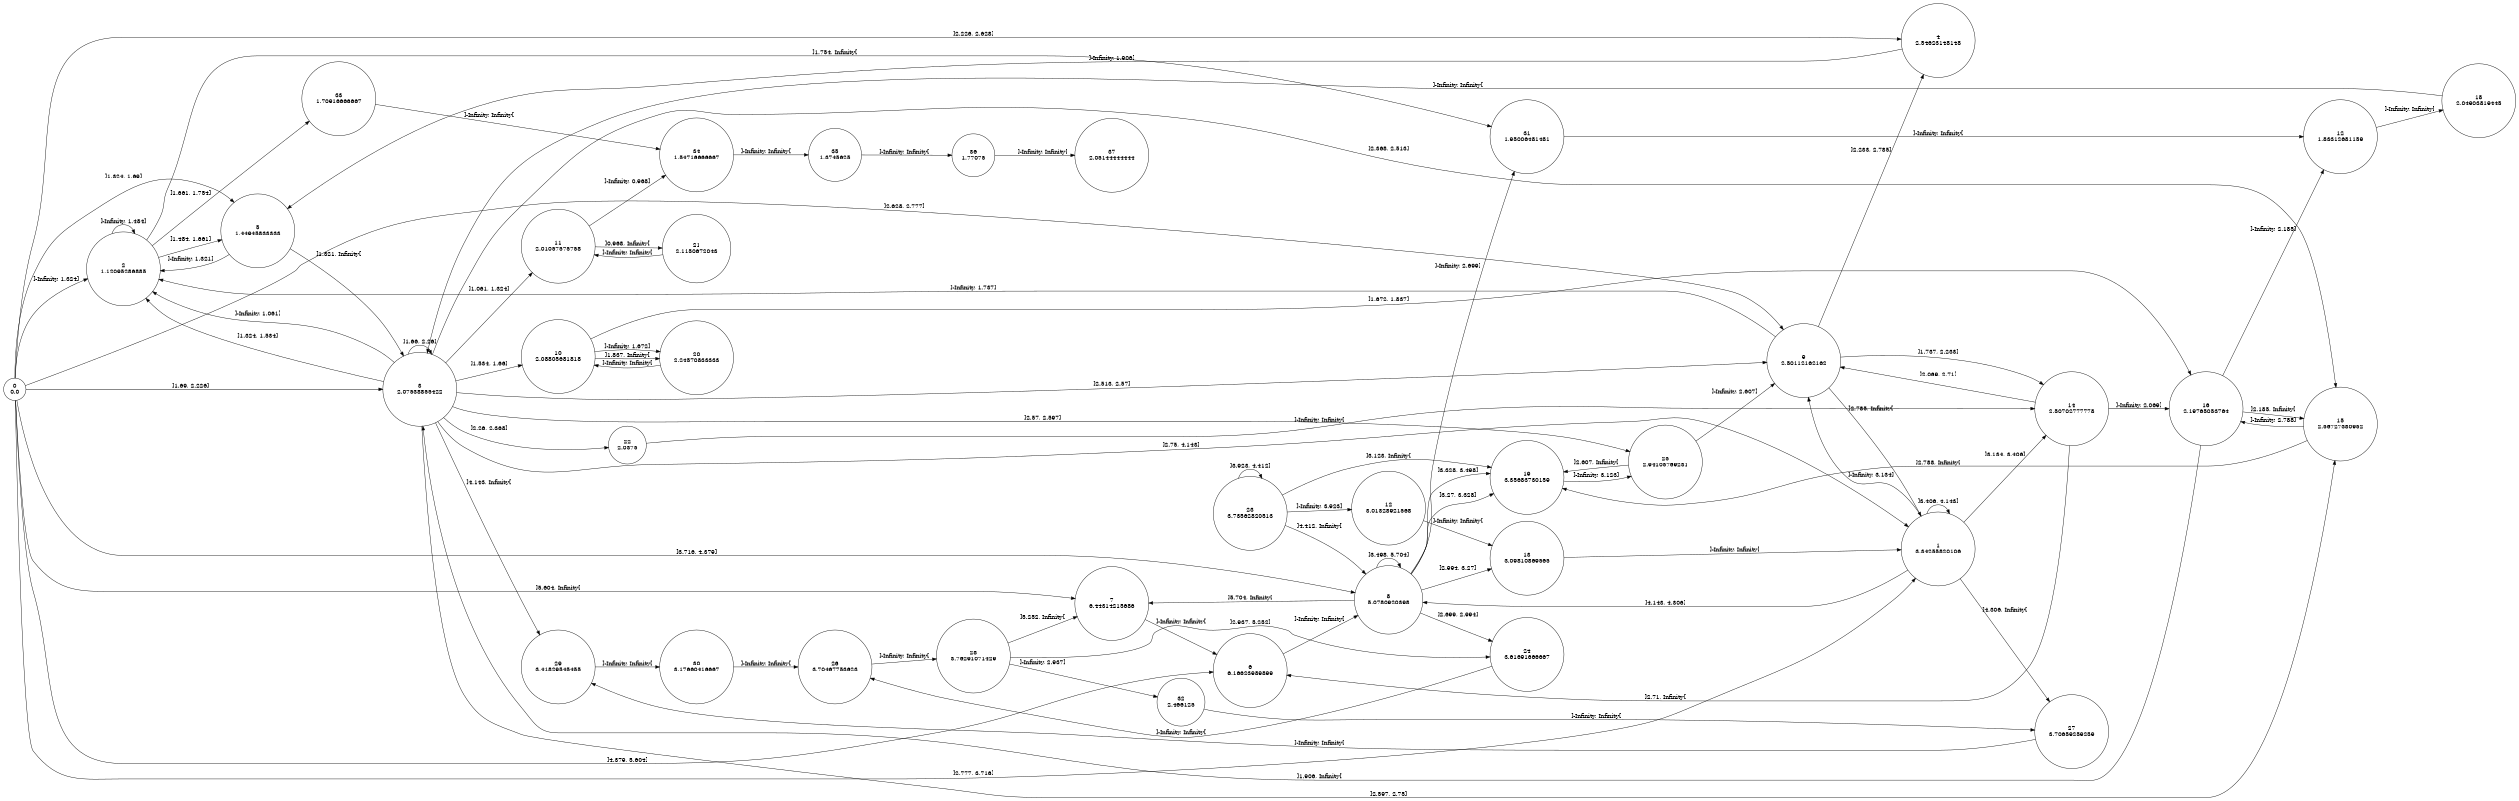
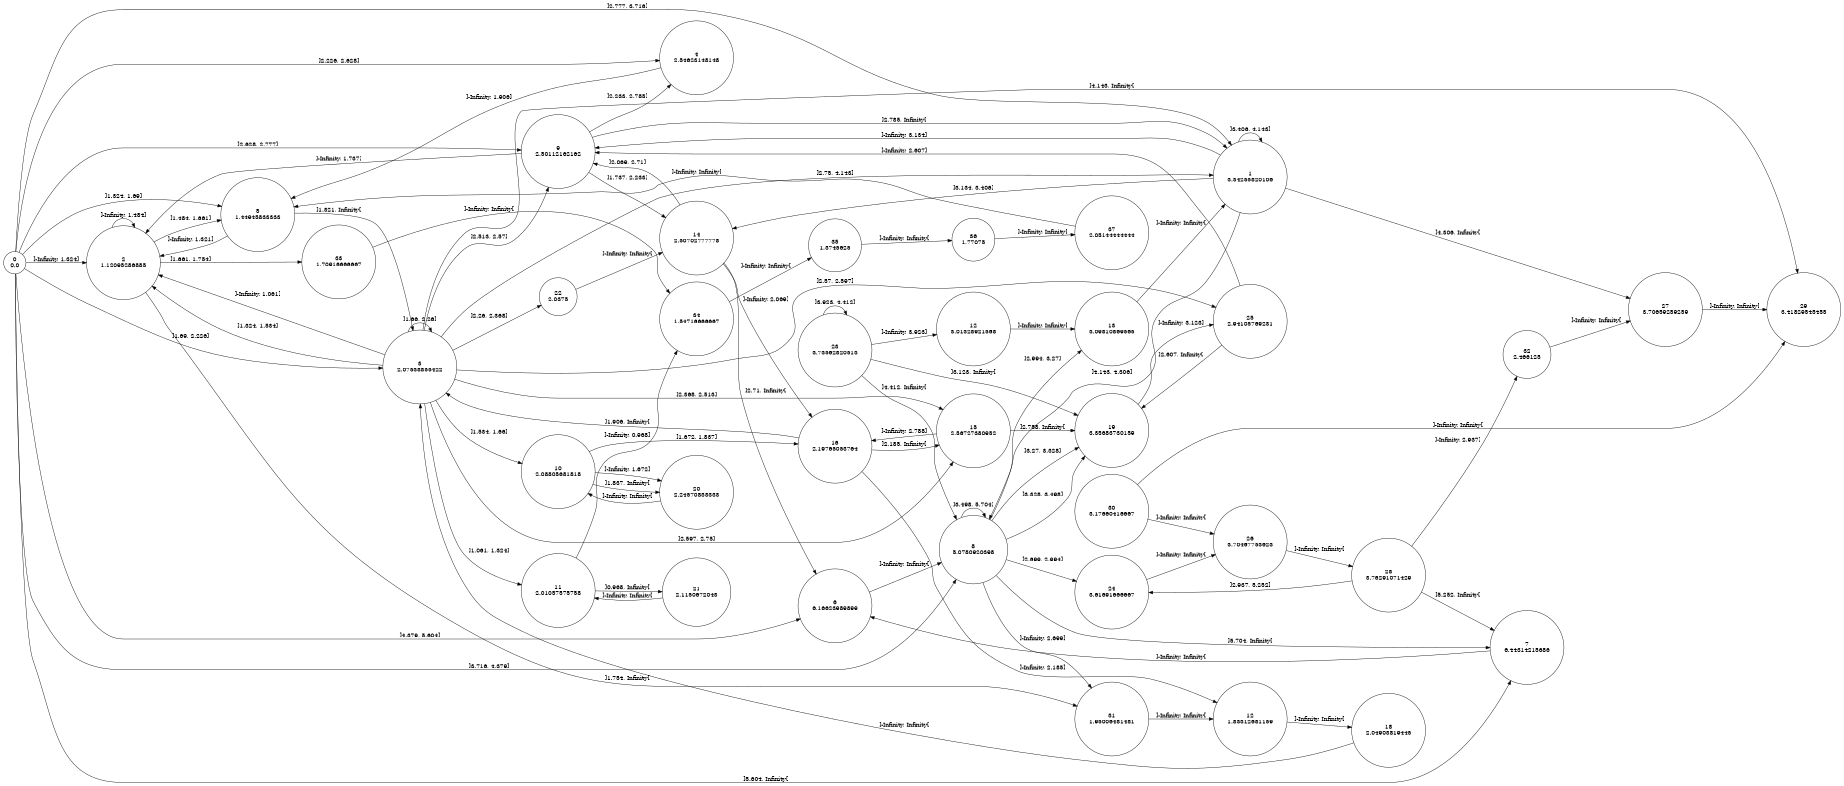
none -> (688, 178)
(625, 667) -> (1468, 428)
